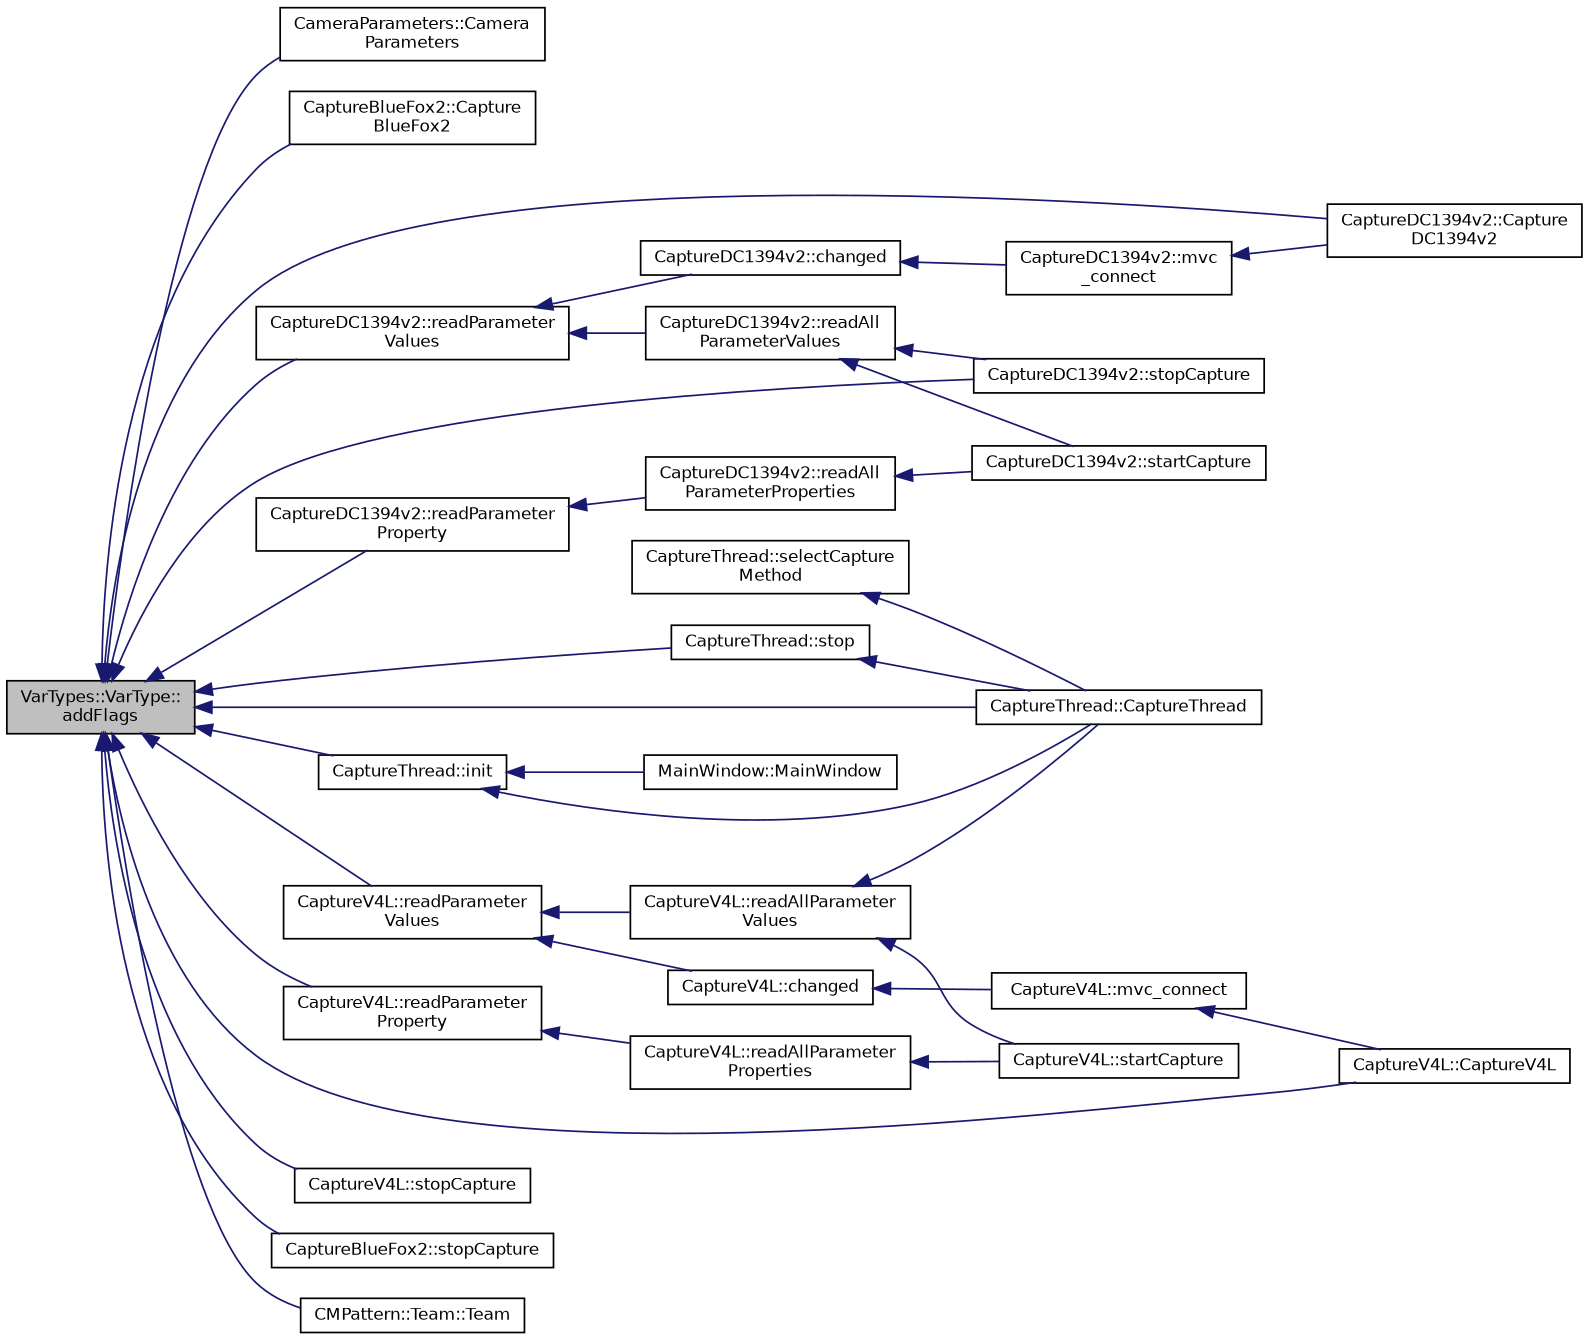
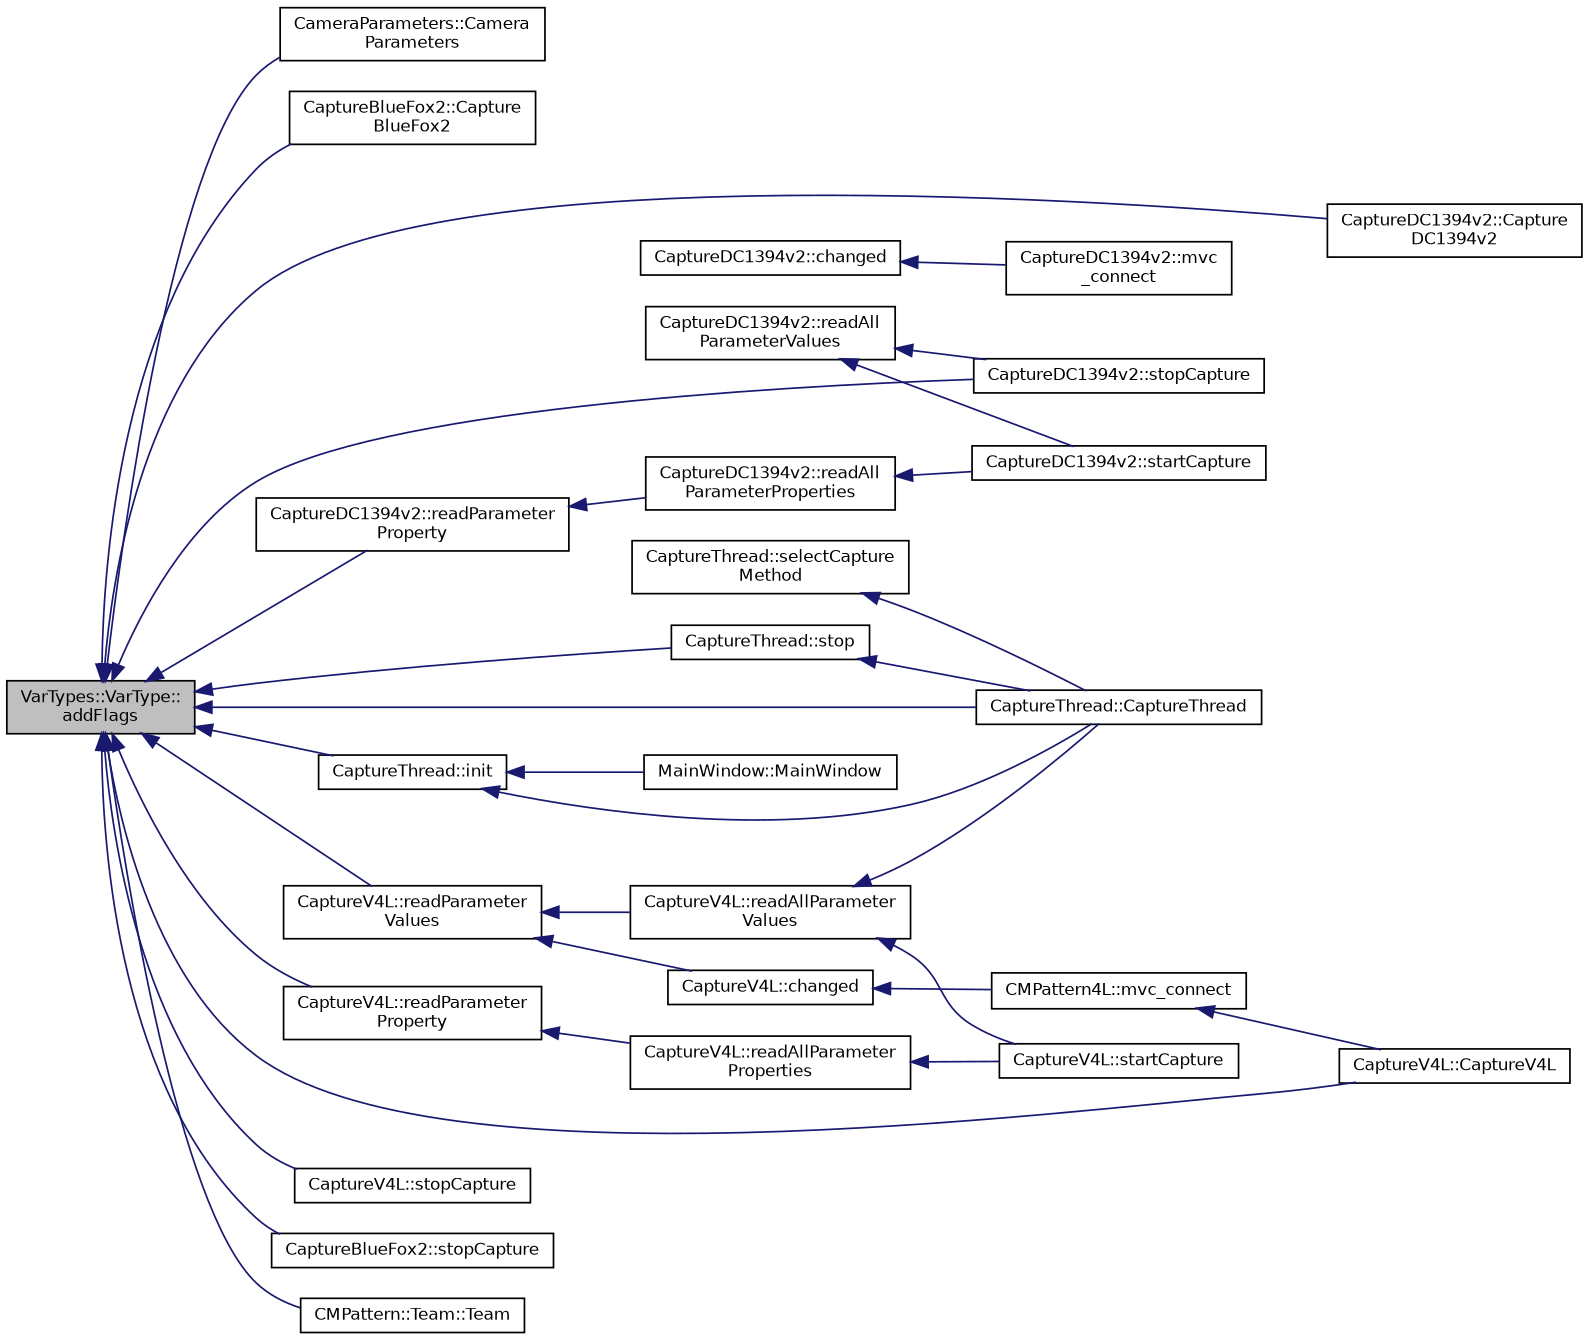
(1288, 249) -> none
(413, 333) -> none
(1119, 991) -> (1119, 991)
